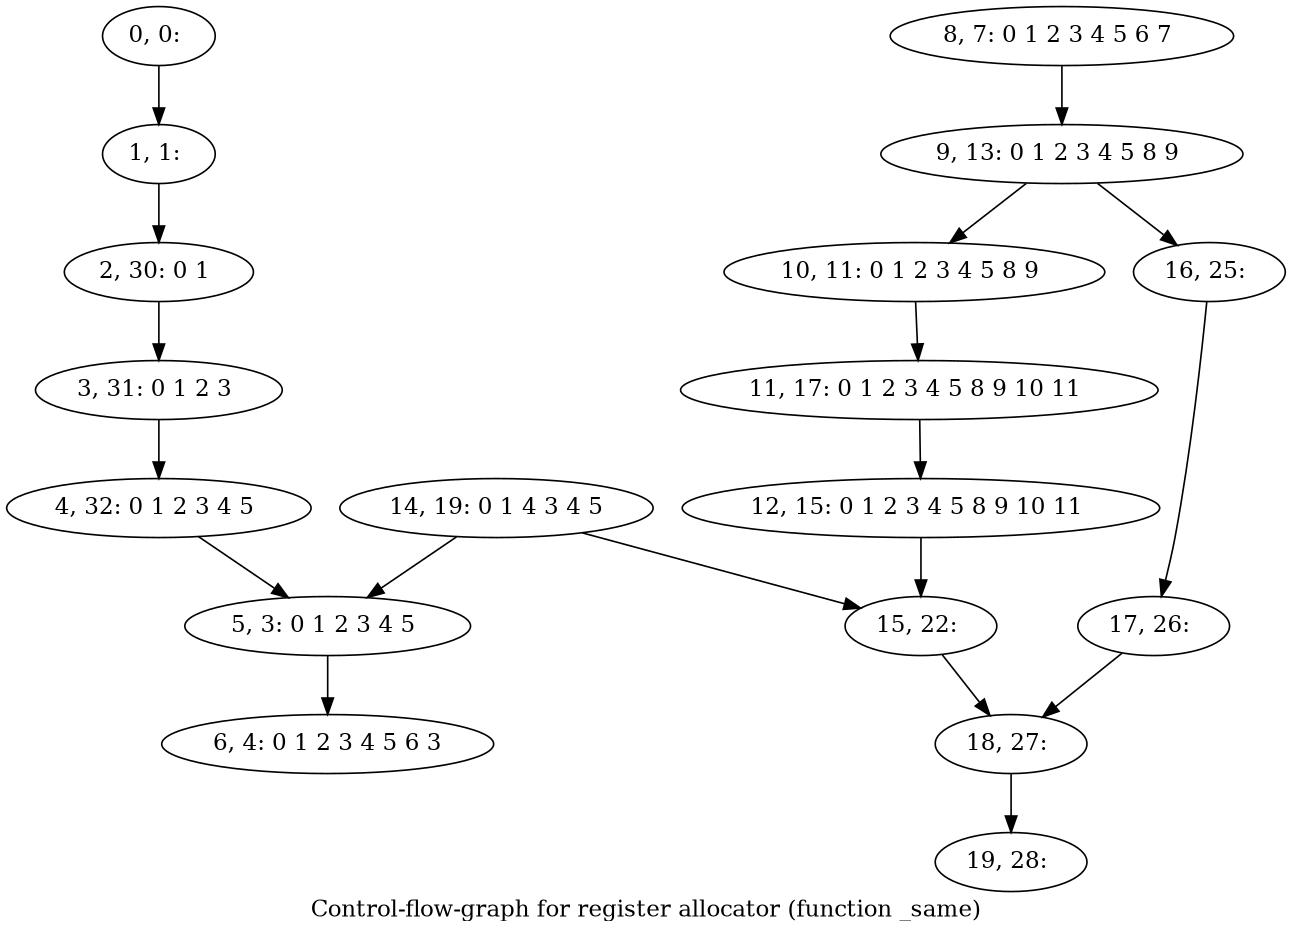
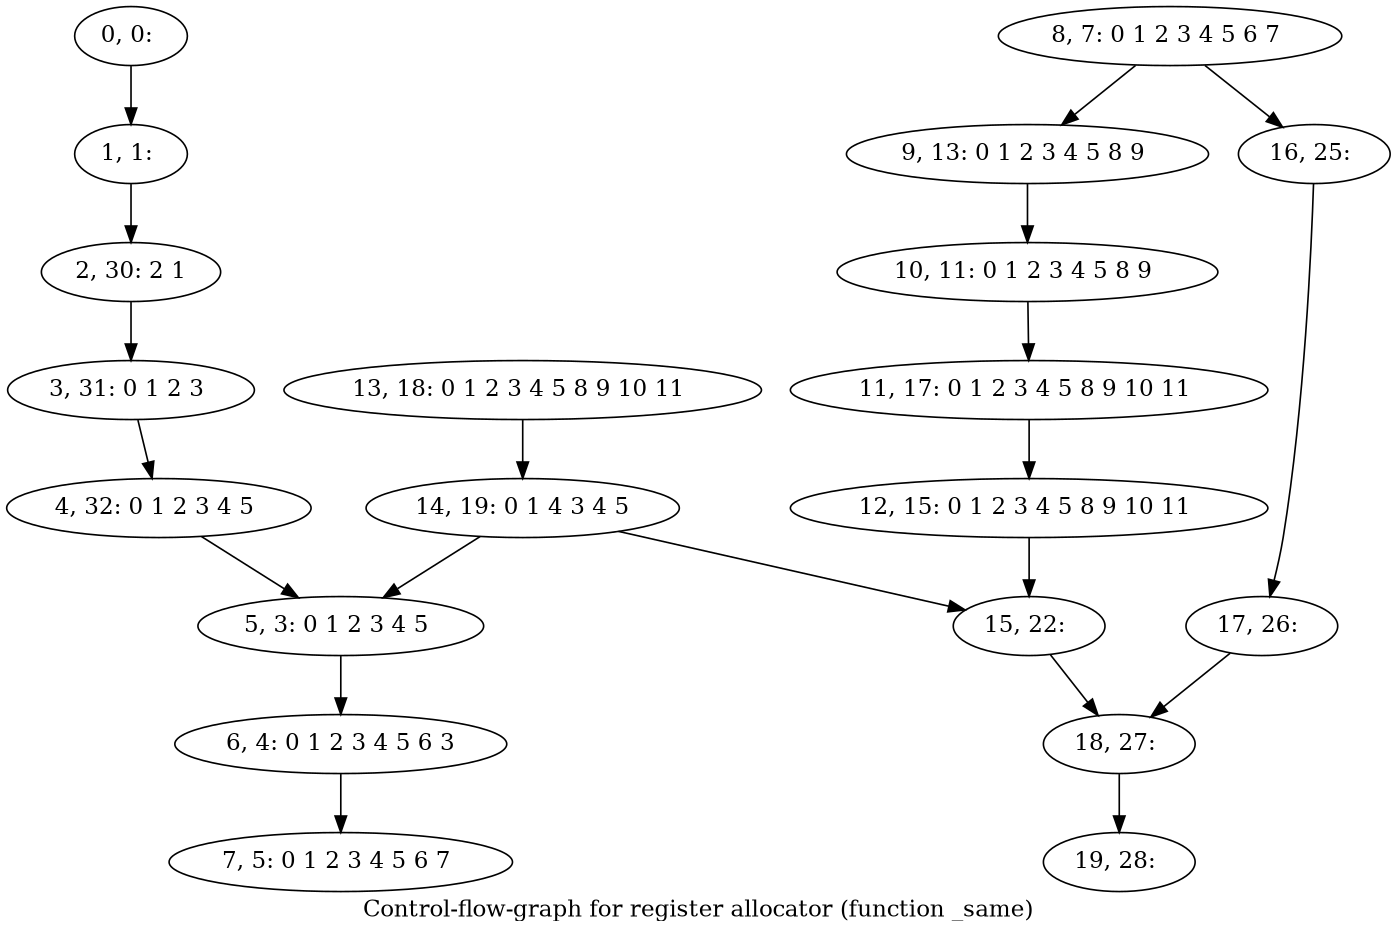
(1131, 209) -> (1237, 91)
(159, 272) -> (131, 272)
none -> (523, 390)
none -> (341, 862)
